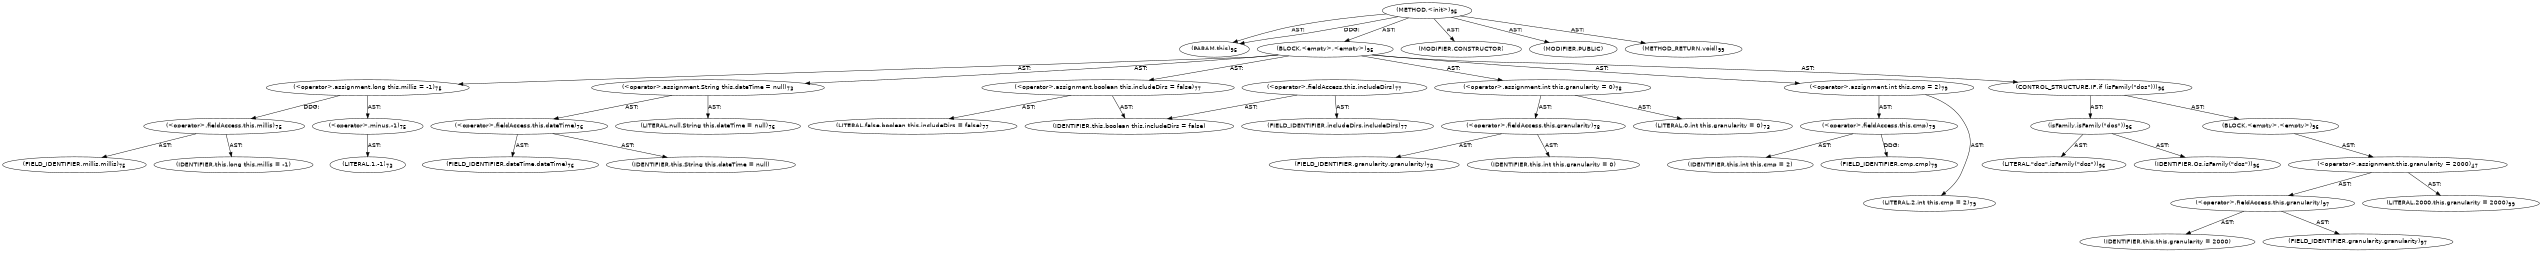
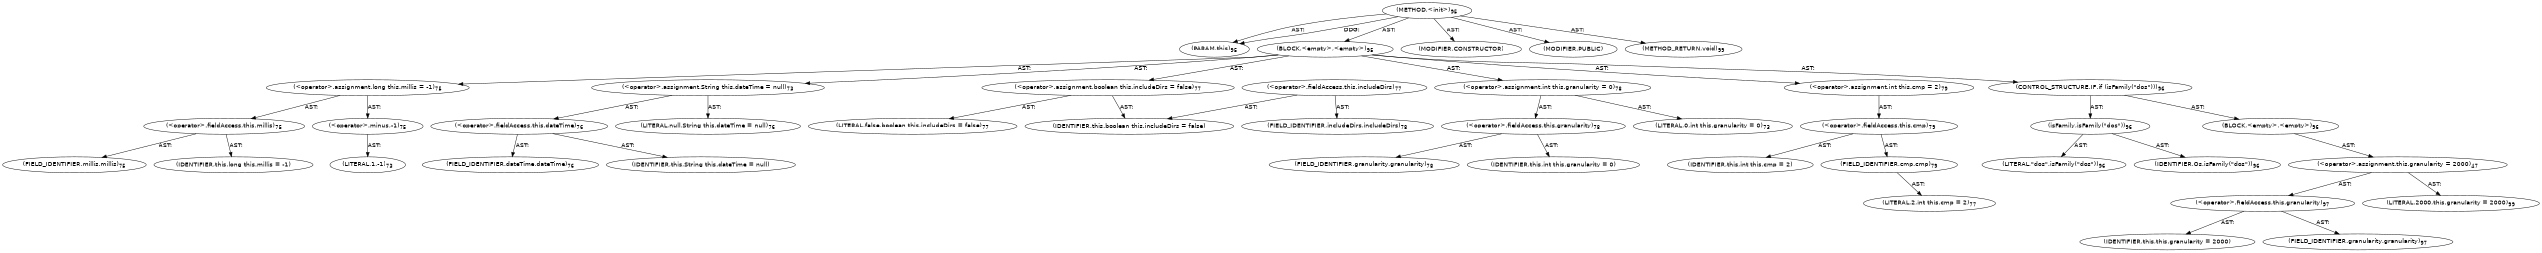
(313, 107) -> (313, 107)
(1404, 126) -> (1404, 126)
(1970, 136) -> (1908, 183)
(1893, 146) -> (1893, 146)
(1973, 203) -> (1973, 203)
